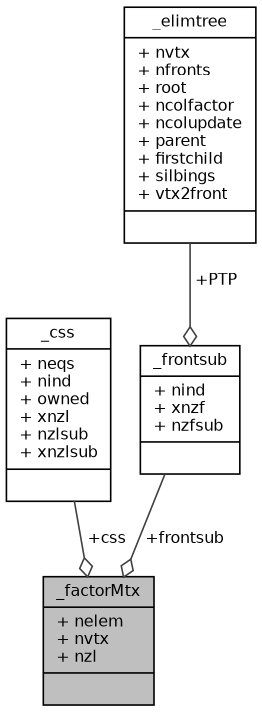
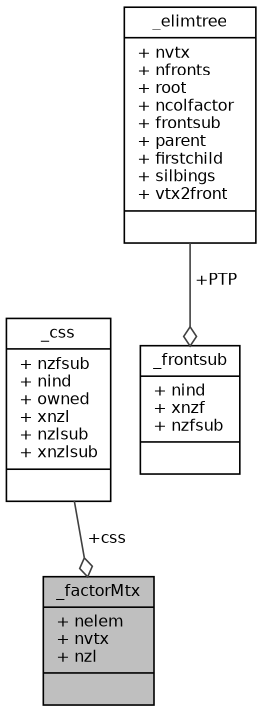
(190, 124) -> (179, 124)
(47, 364) -> (55, 364)
(148, 516) -> none
